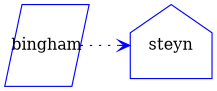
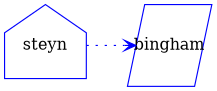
(100, 45) -> (105, 45)
